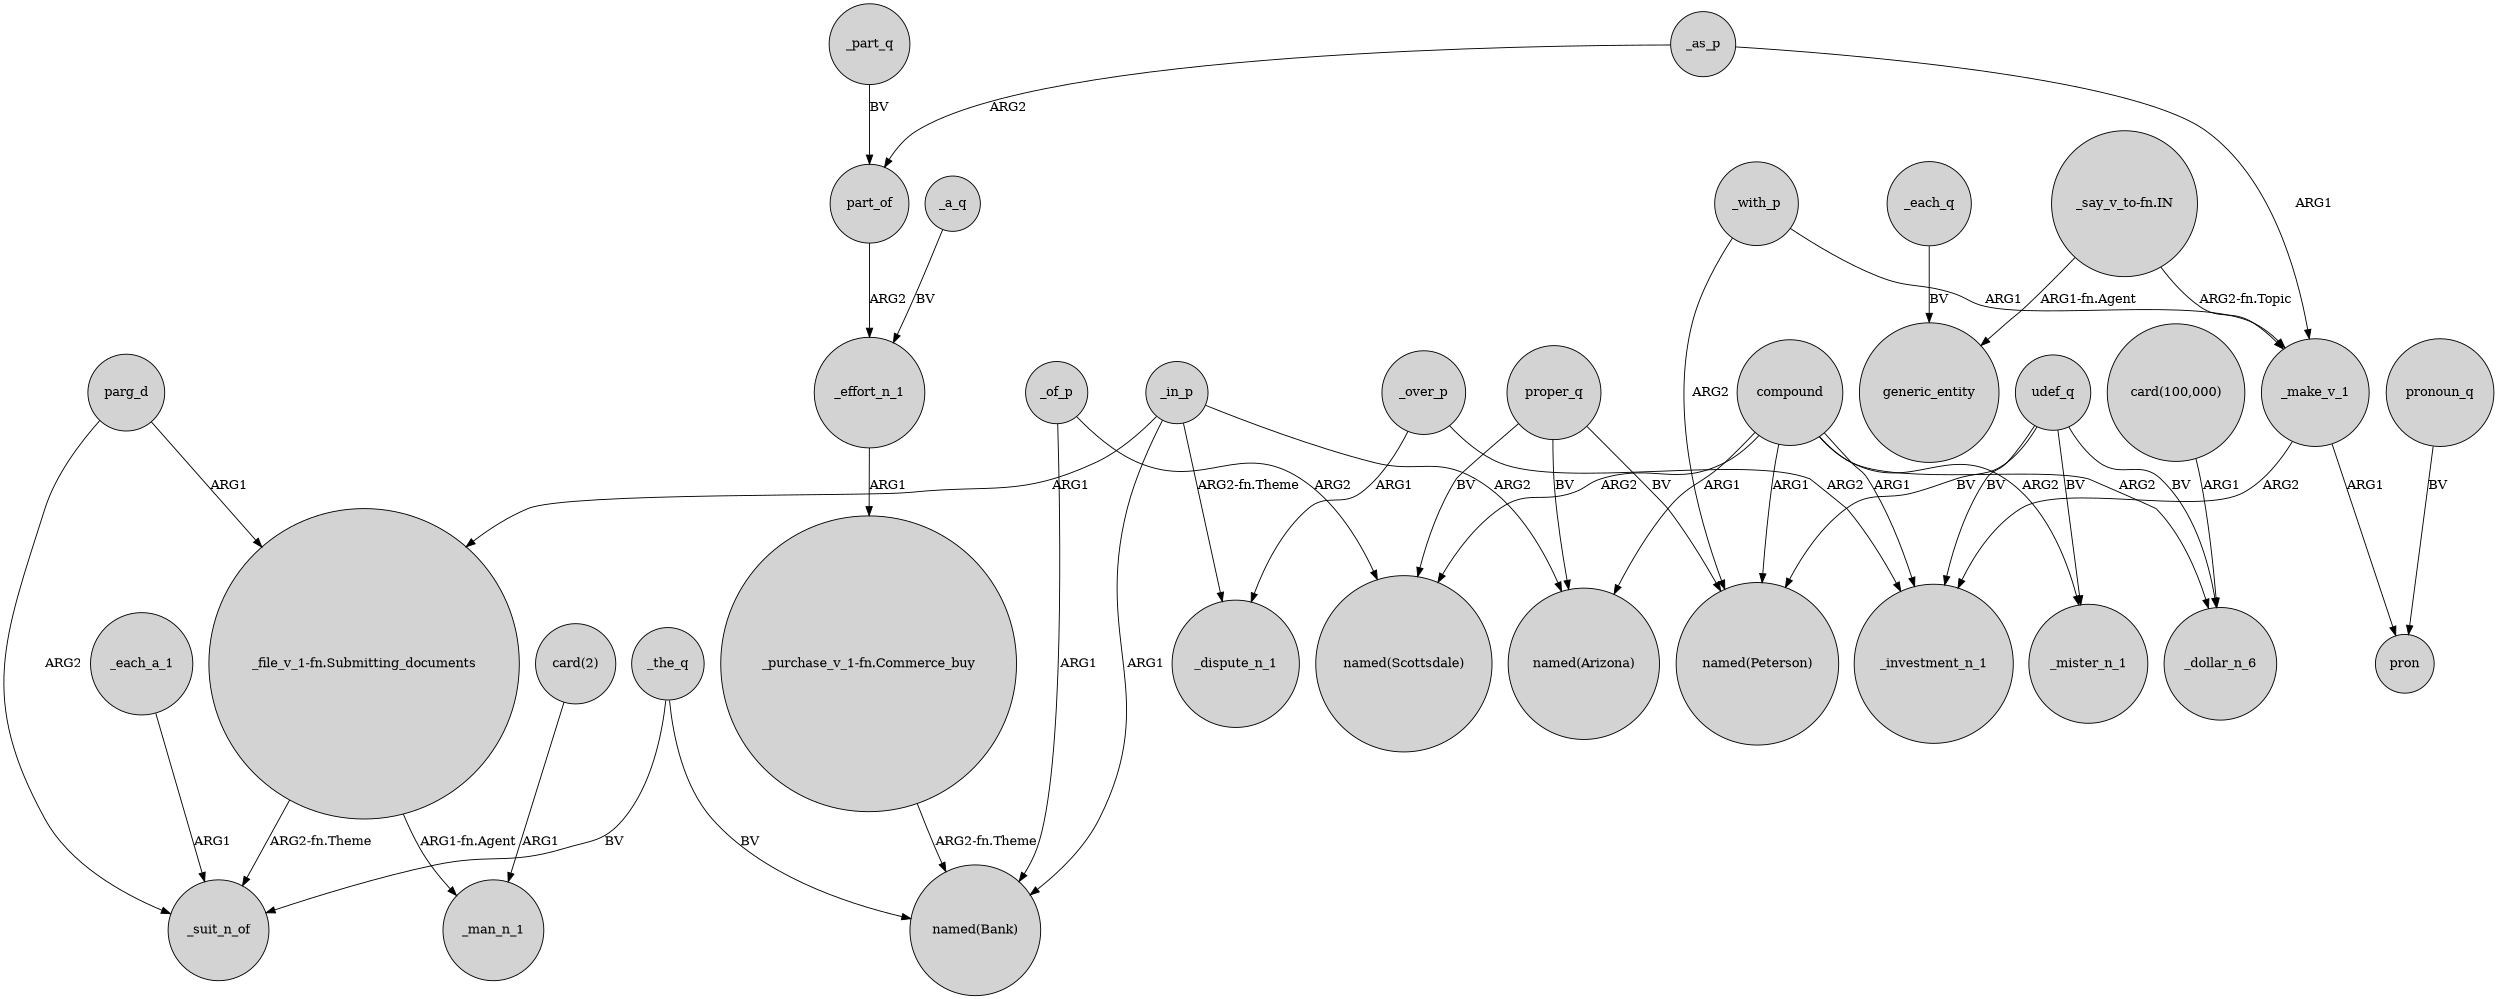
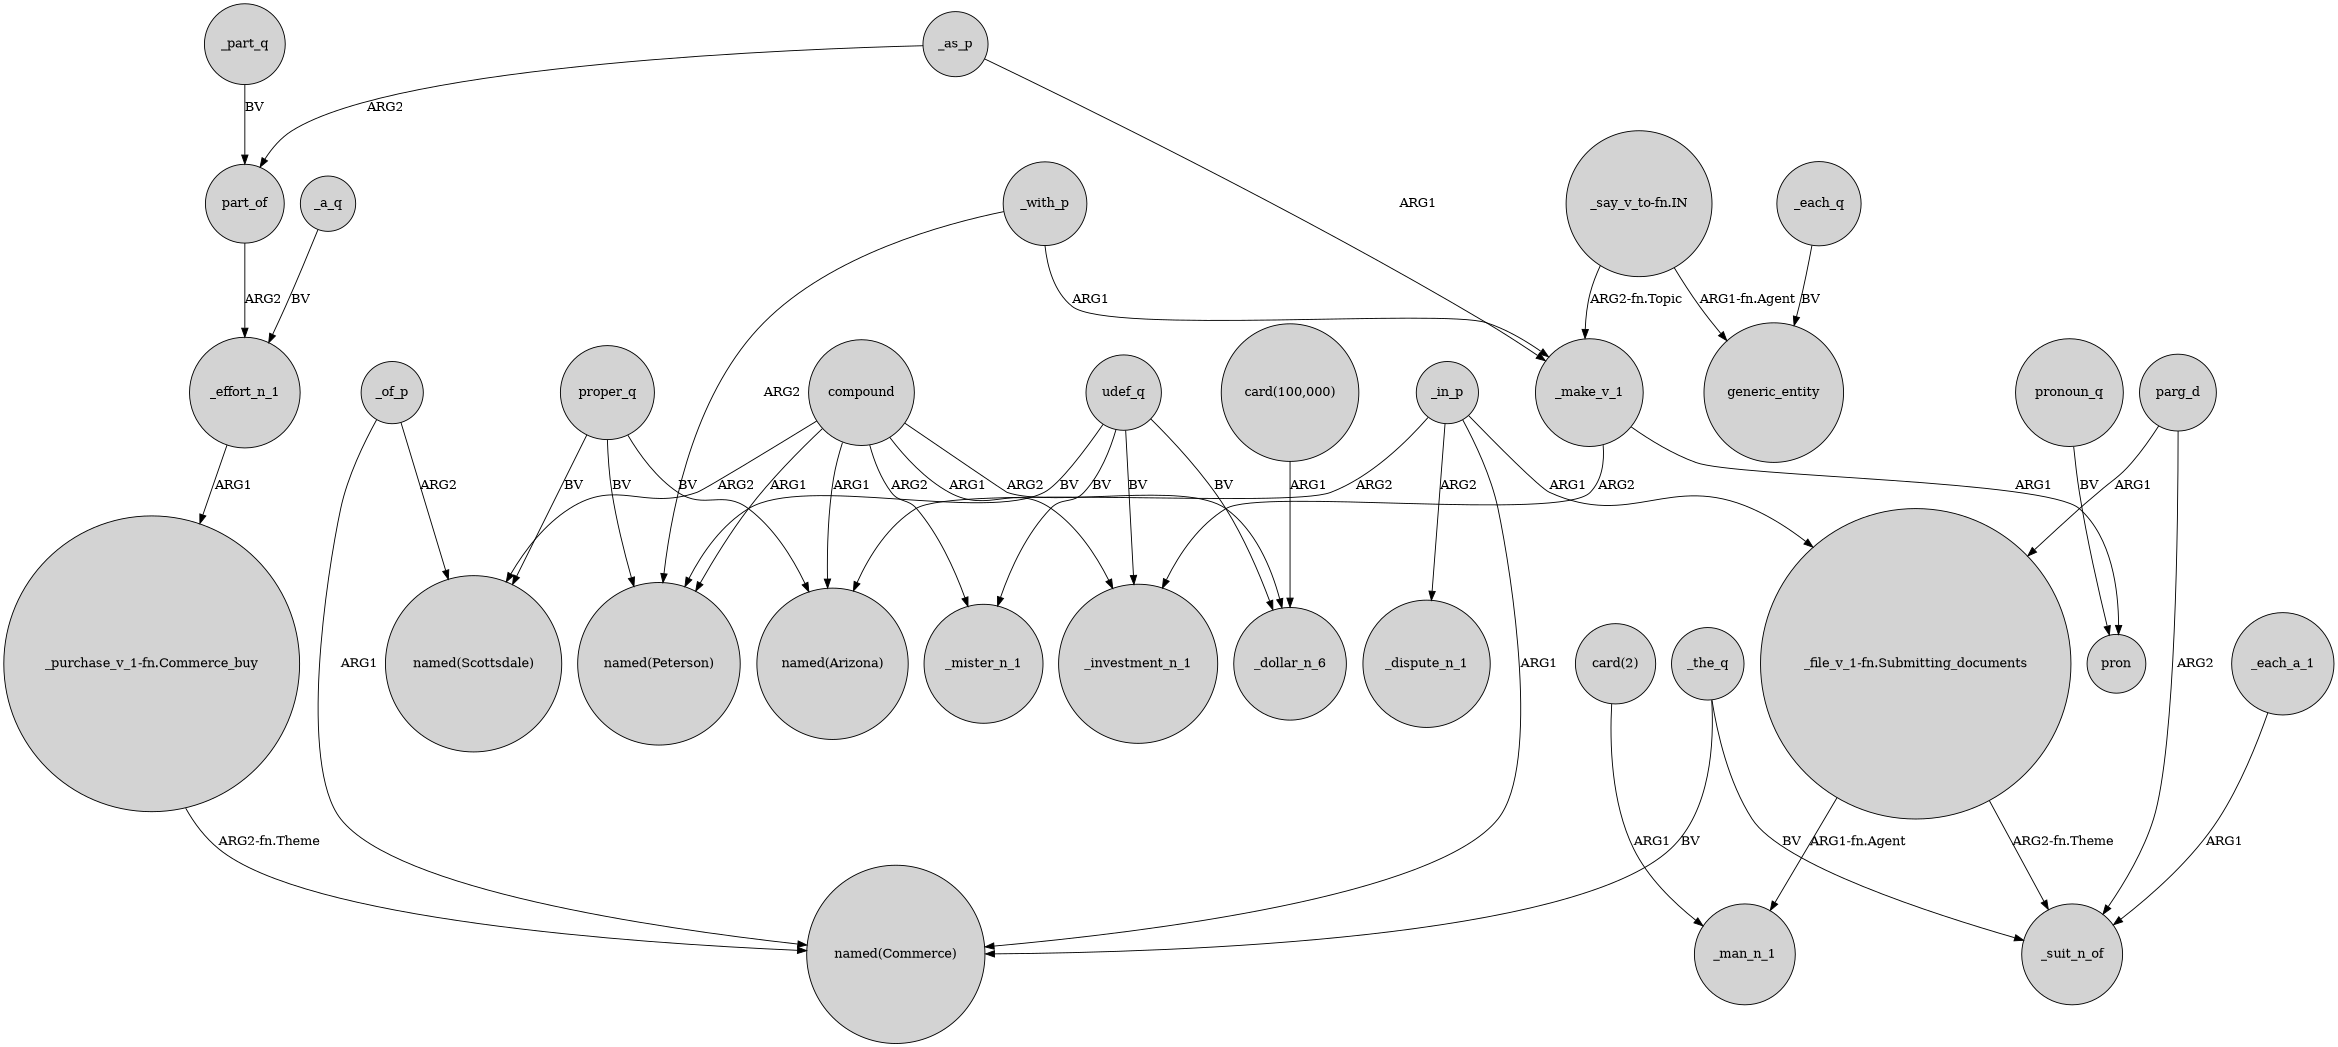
(1424, 393) -> none
(1248, 486) -> (1459, 486)
(975, 930) -> (896, 954)
